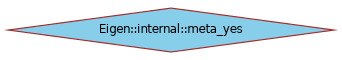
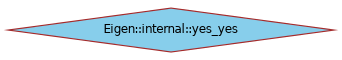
(171, 30) -> (171, 30)
